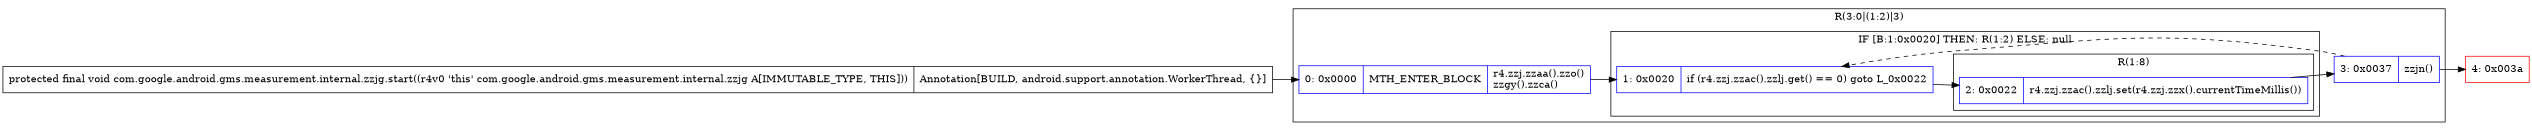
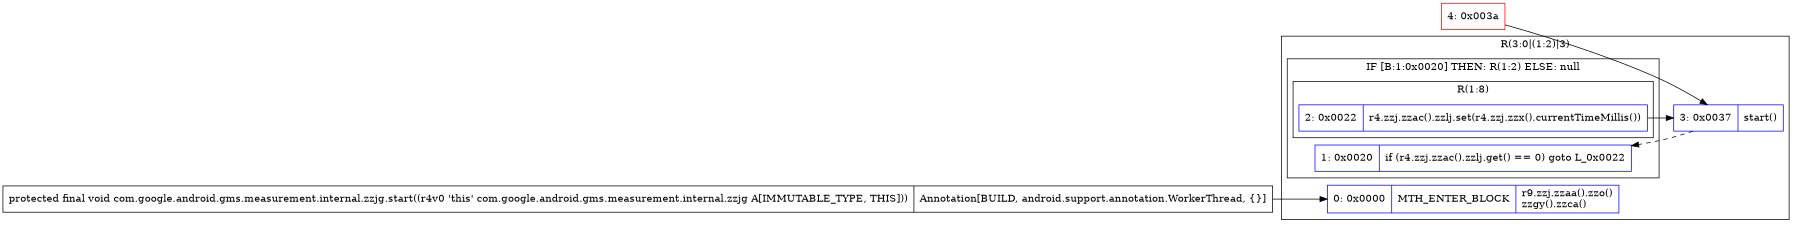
(2419, 69) -> (1761, 118)
(2450, 69) -> (1596, 53)
(1539, 74) -> (1567, 193)
(1600, 80) -> none
(1943, 85) -> none
